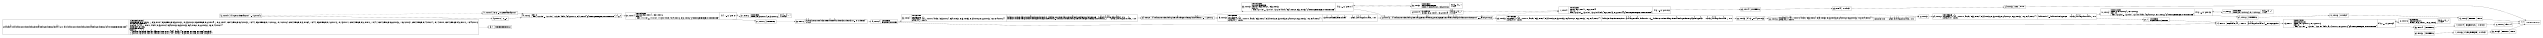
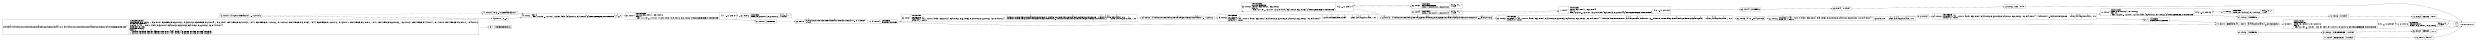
(1456, 11) -> (1456, 11)
(2424, 28) -> none
